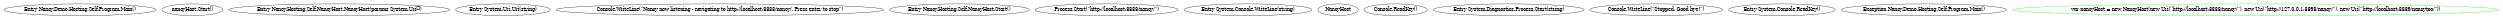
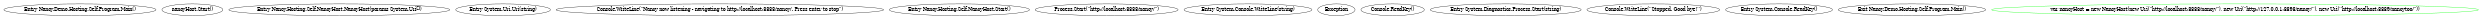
(1338, 10) -> (1336, 10)
(1924, 10) -> (1912, 10)
